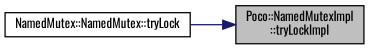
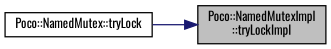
(98, 25) -> (79, 25)
